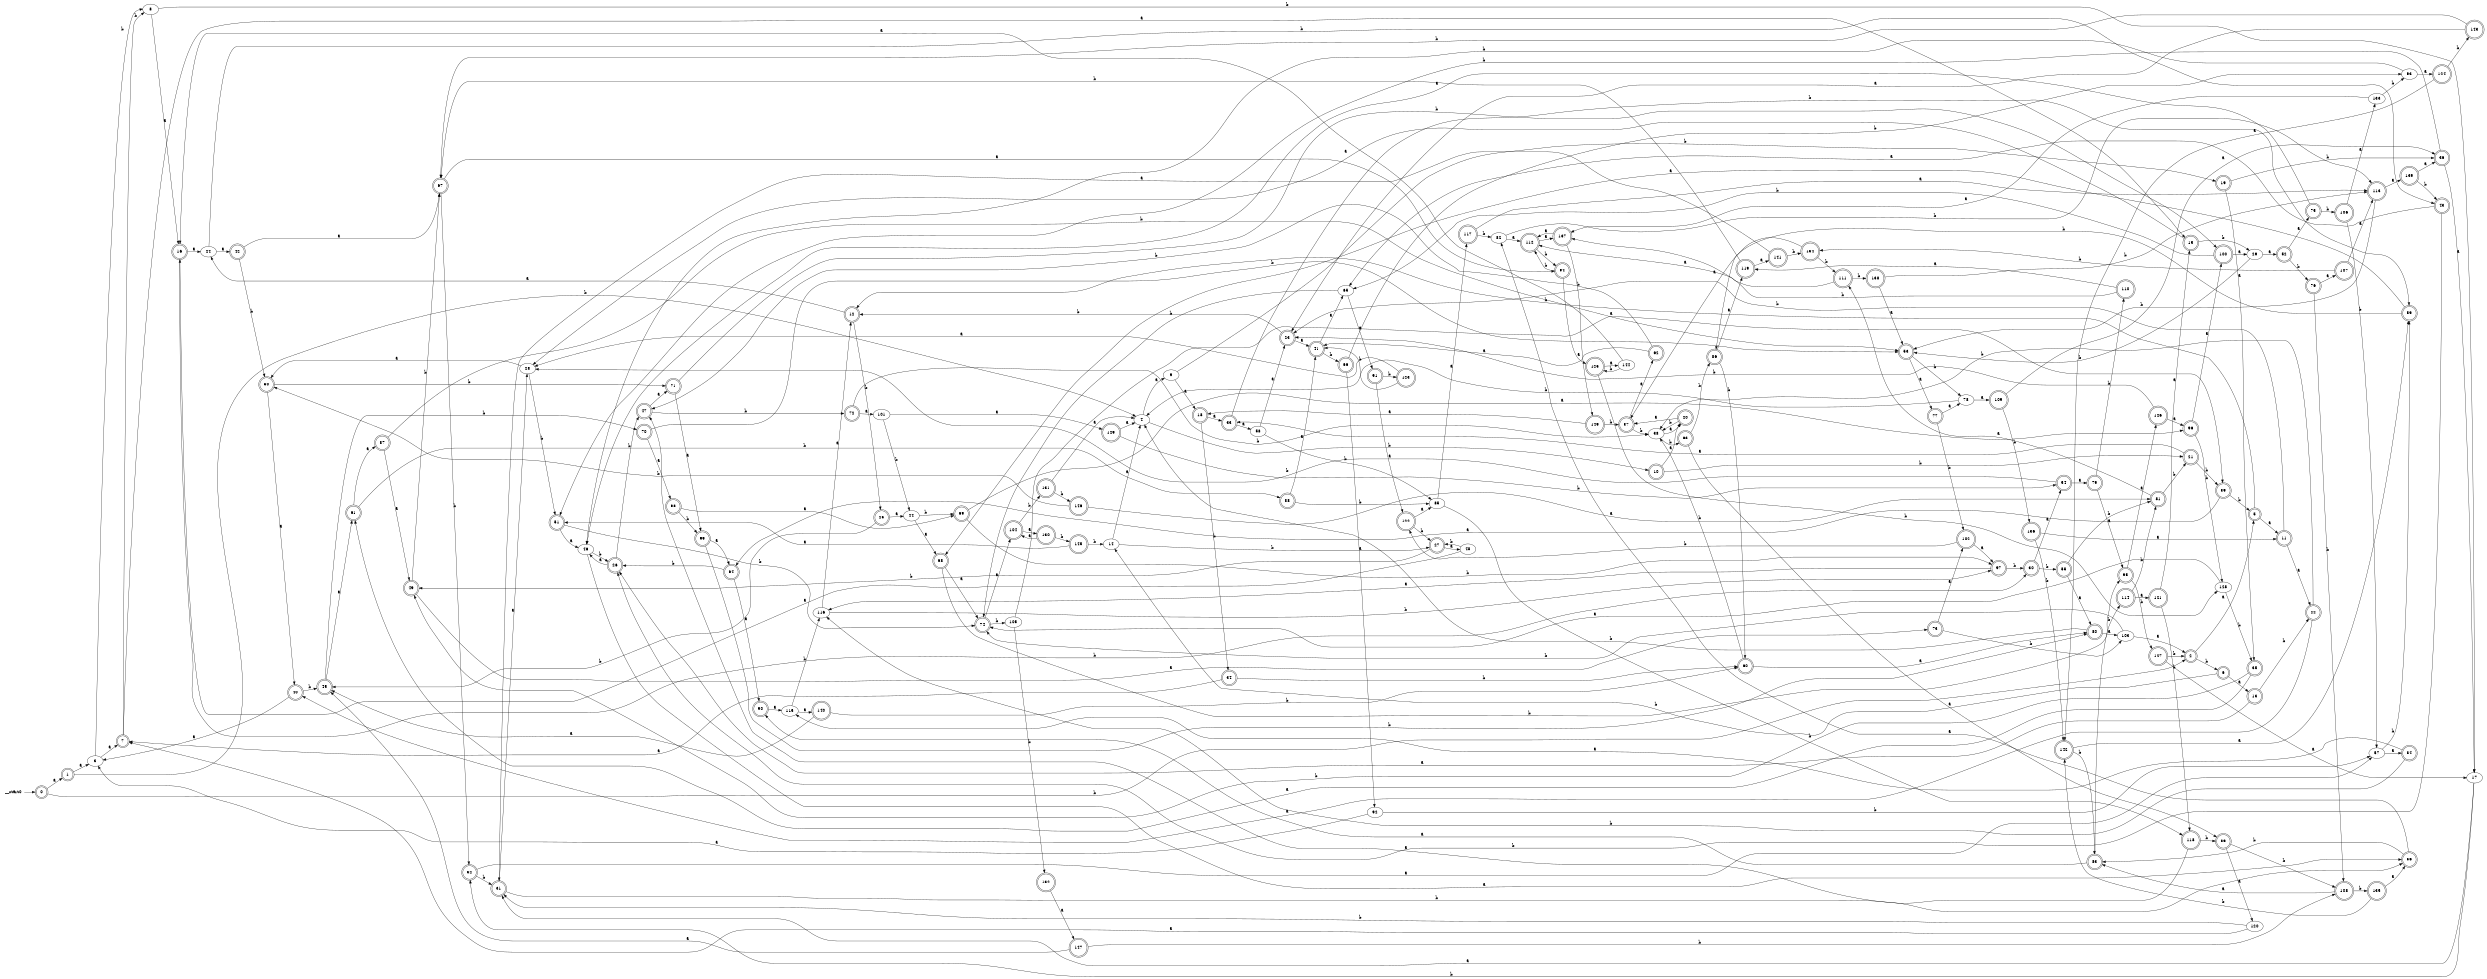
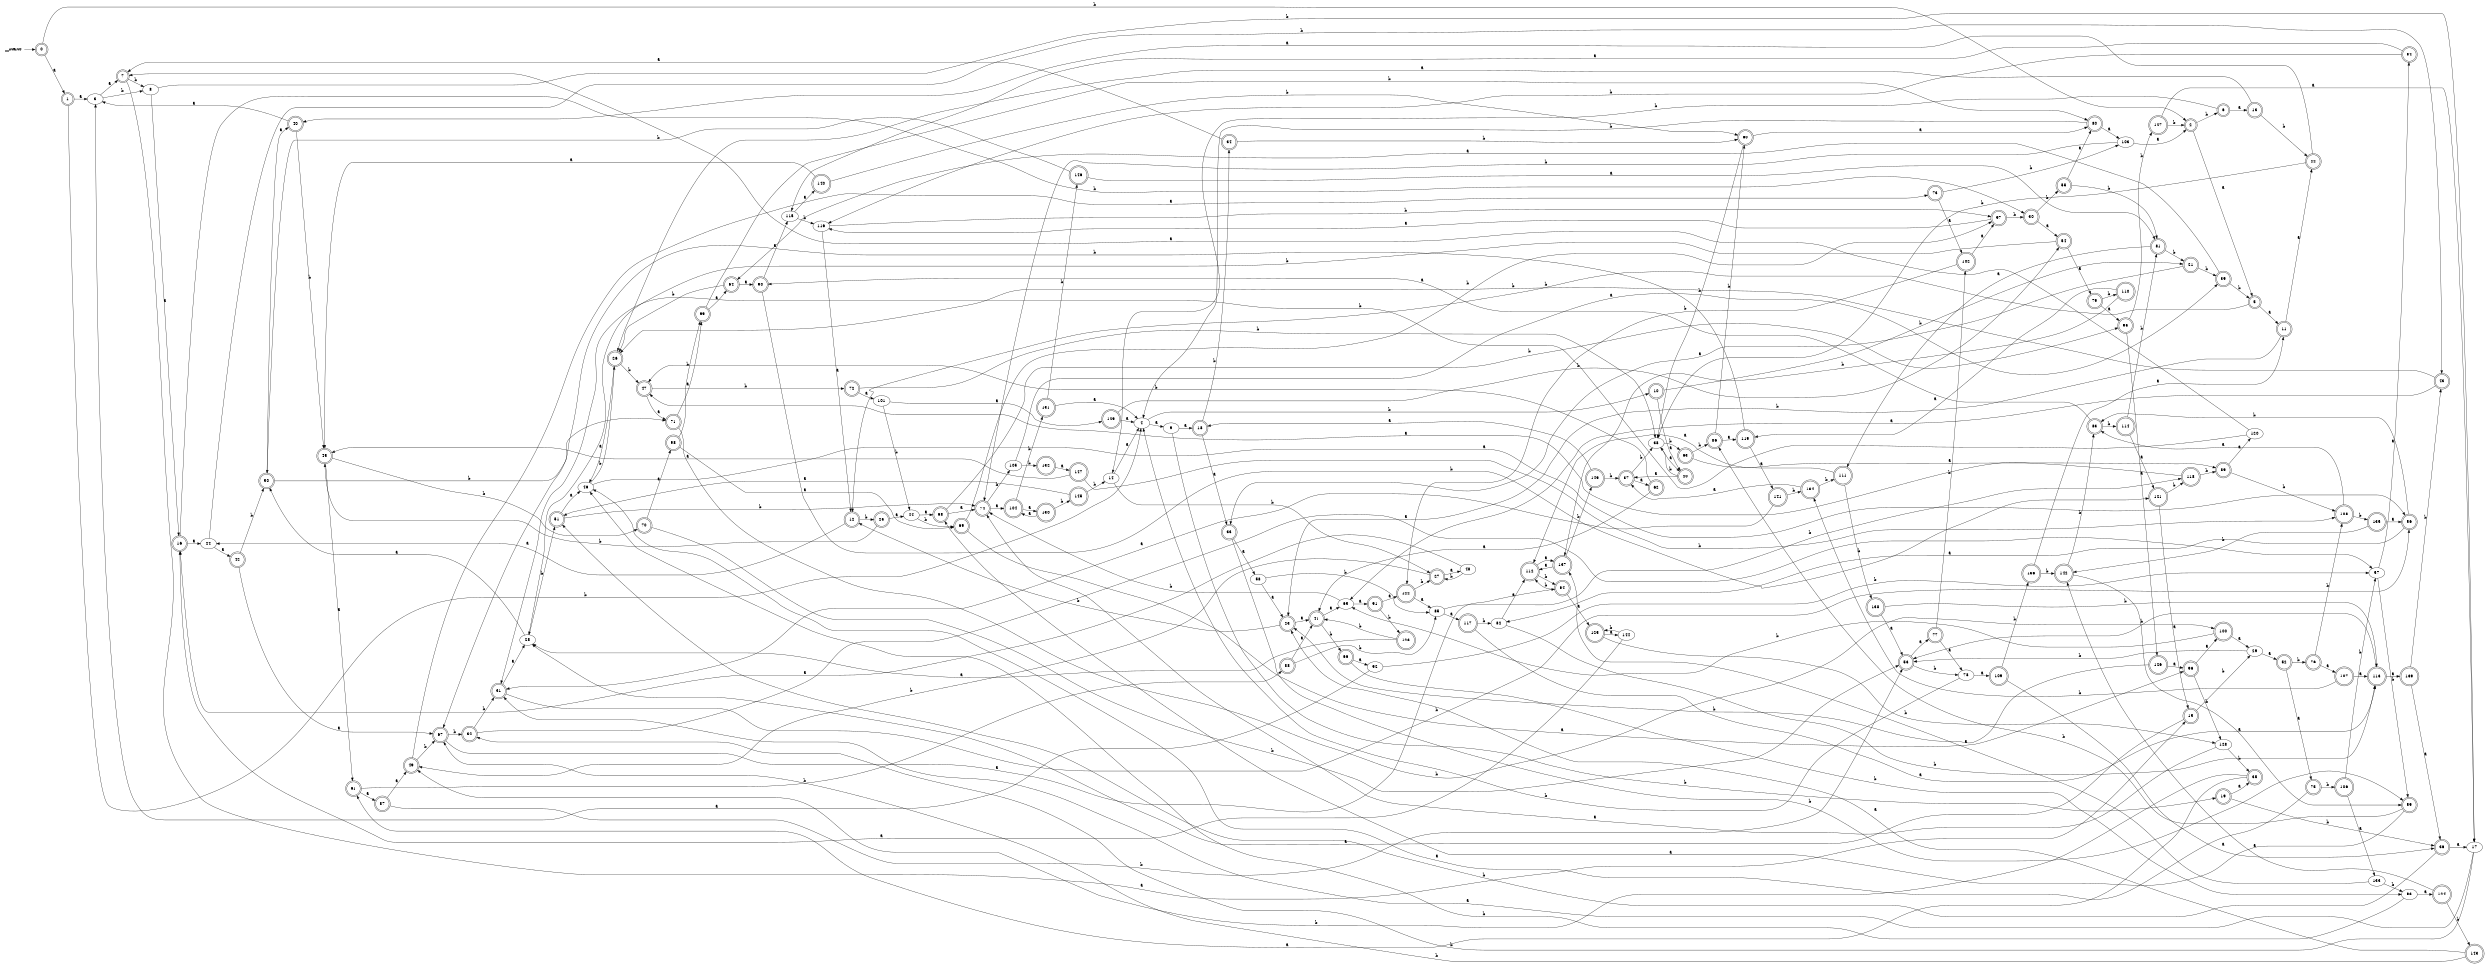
none -> (1367, 472)
